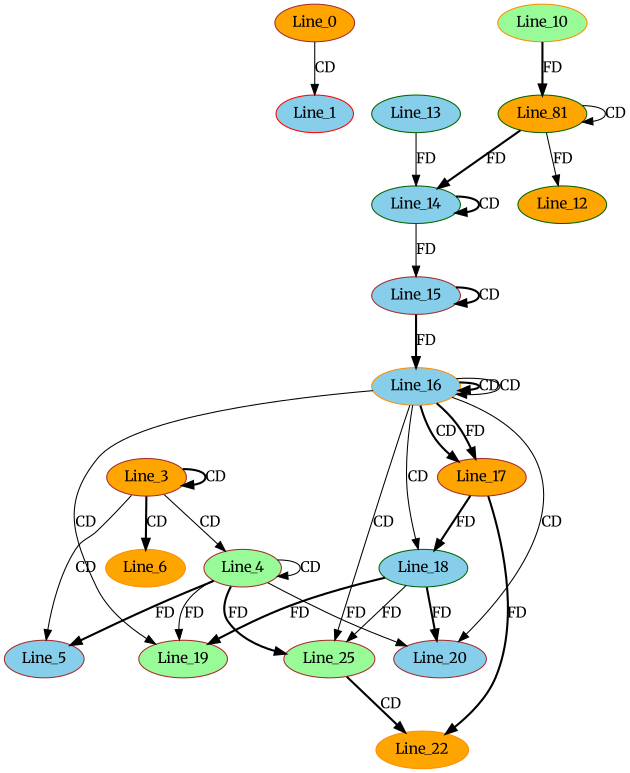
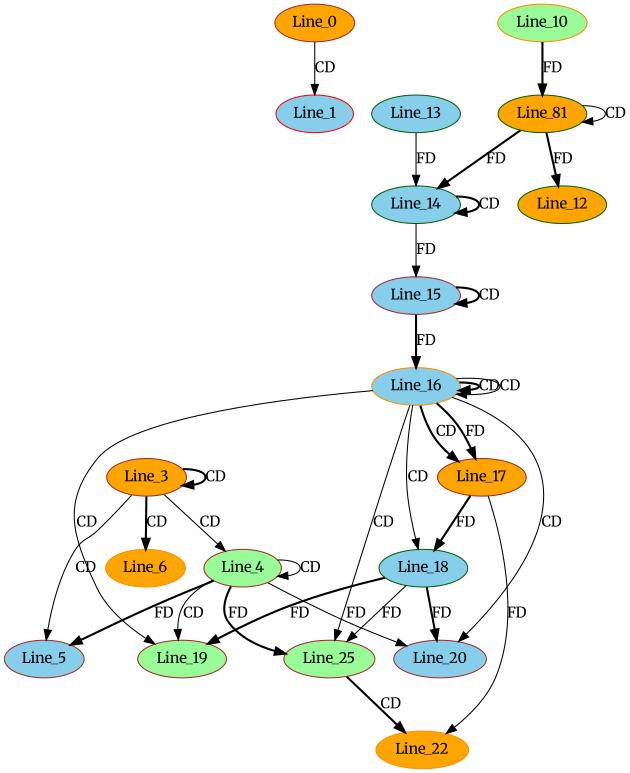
(551, 154) -> (551, 154)
(194, 614) -> (194, 614)
(507, 619) -> (507, 619)
